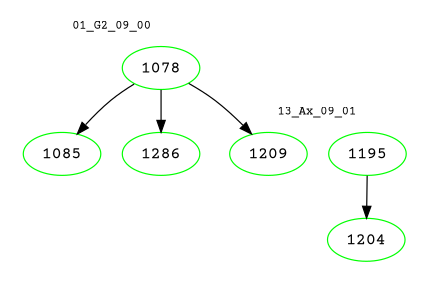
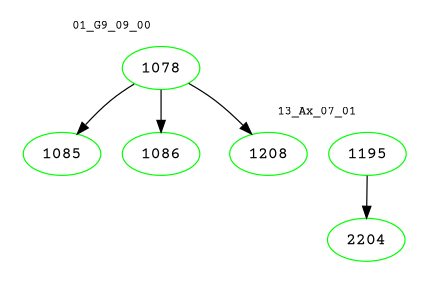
(112, 26) -> (112, 26)
(317, 112) -> (317, 112)
(161, 154) -> (161, 154)
(268, 154) -> (268, 154)
(366, 240) -> (366, 240)
